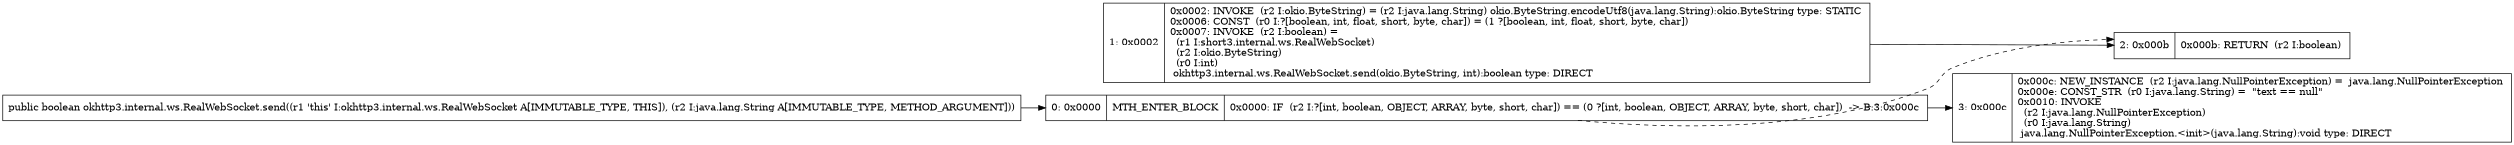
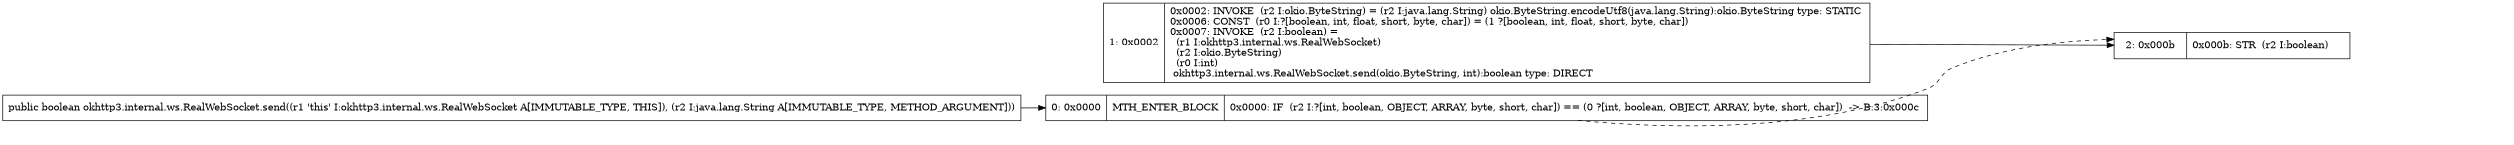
(1272, 43) -> (1275, 43)
(2262, 45) -> (2262, 45)
(2232, 108) -> none
